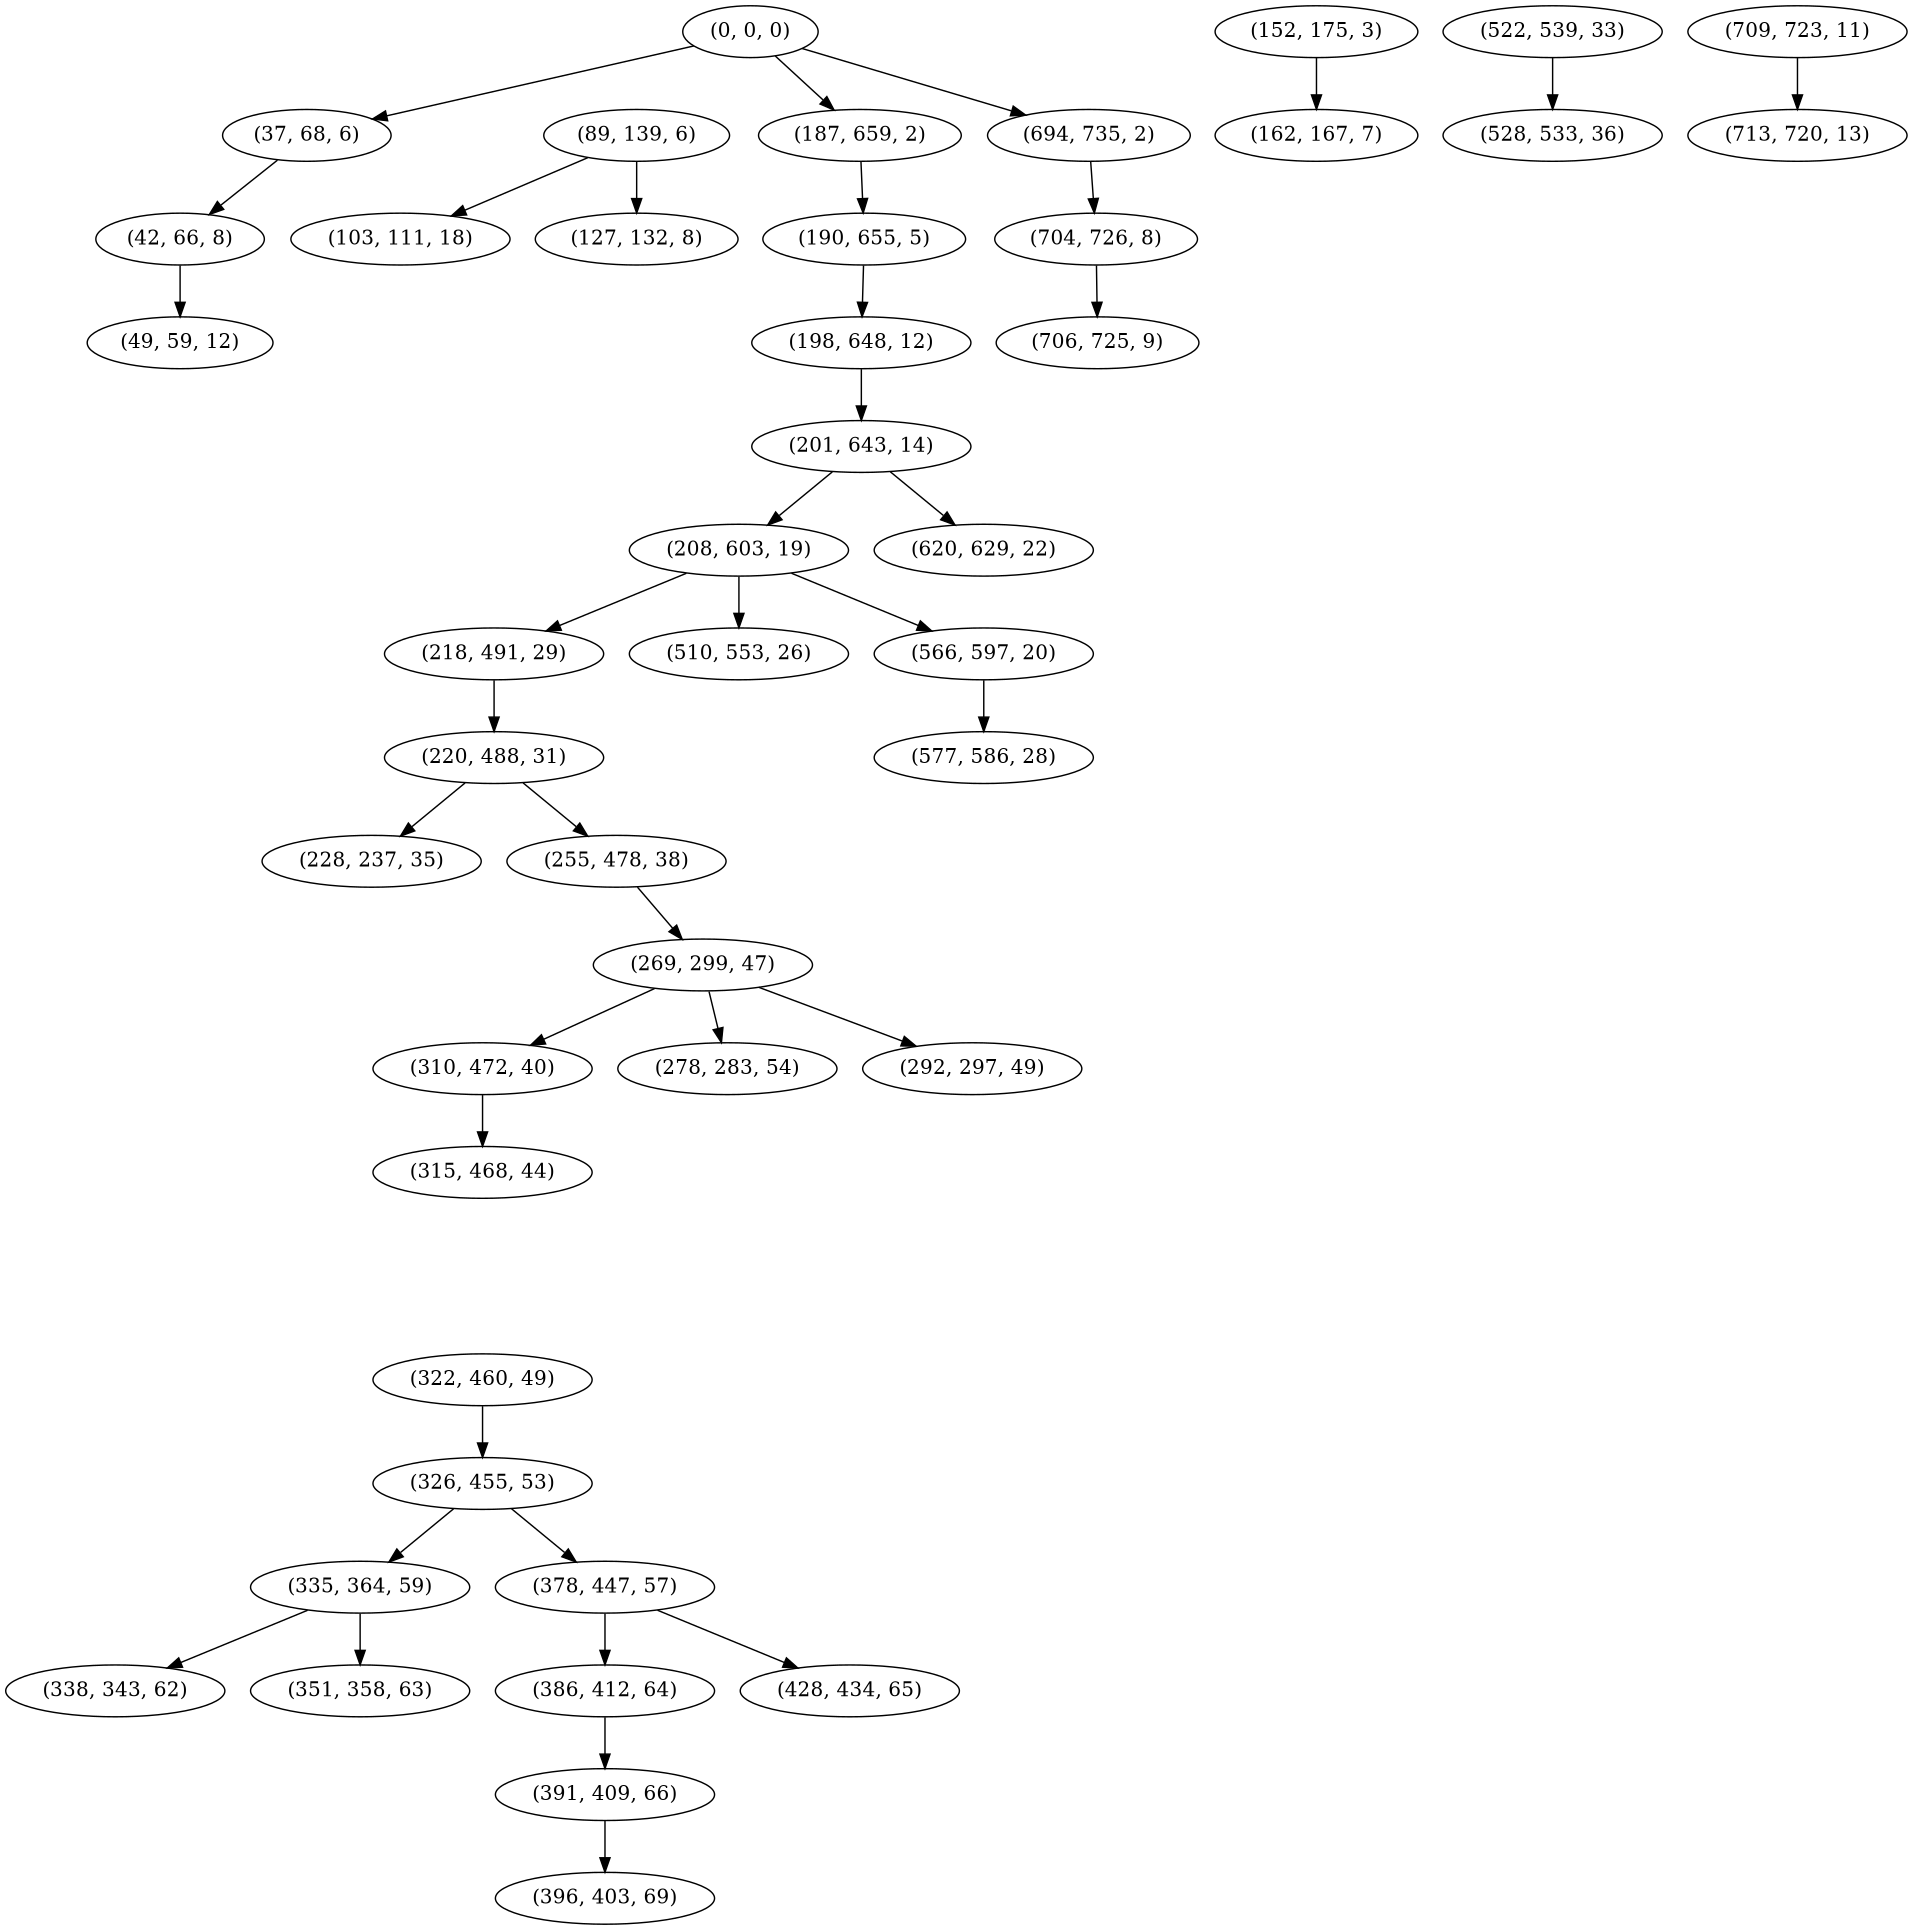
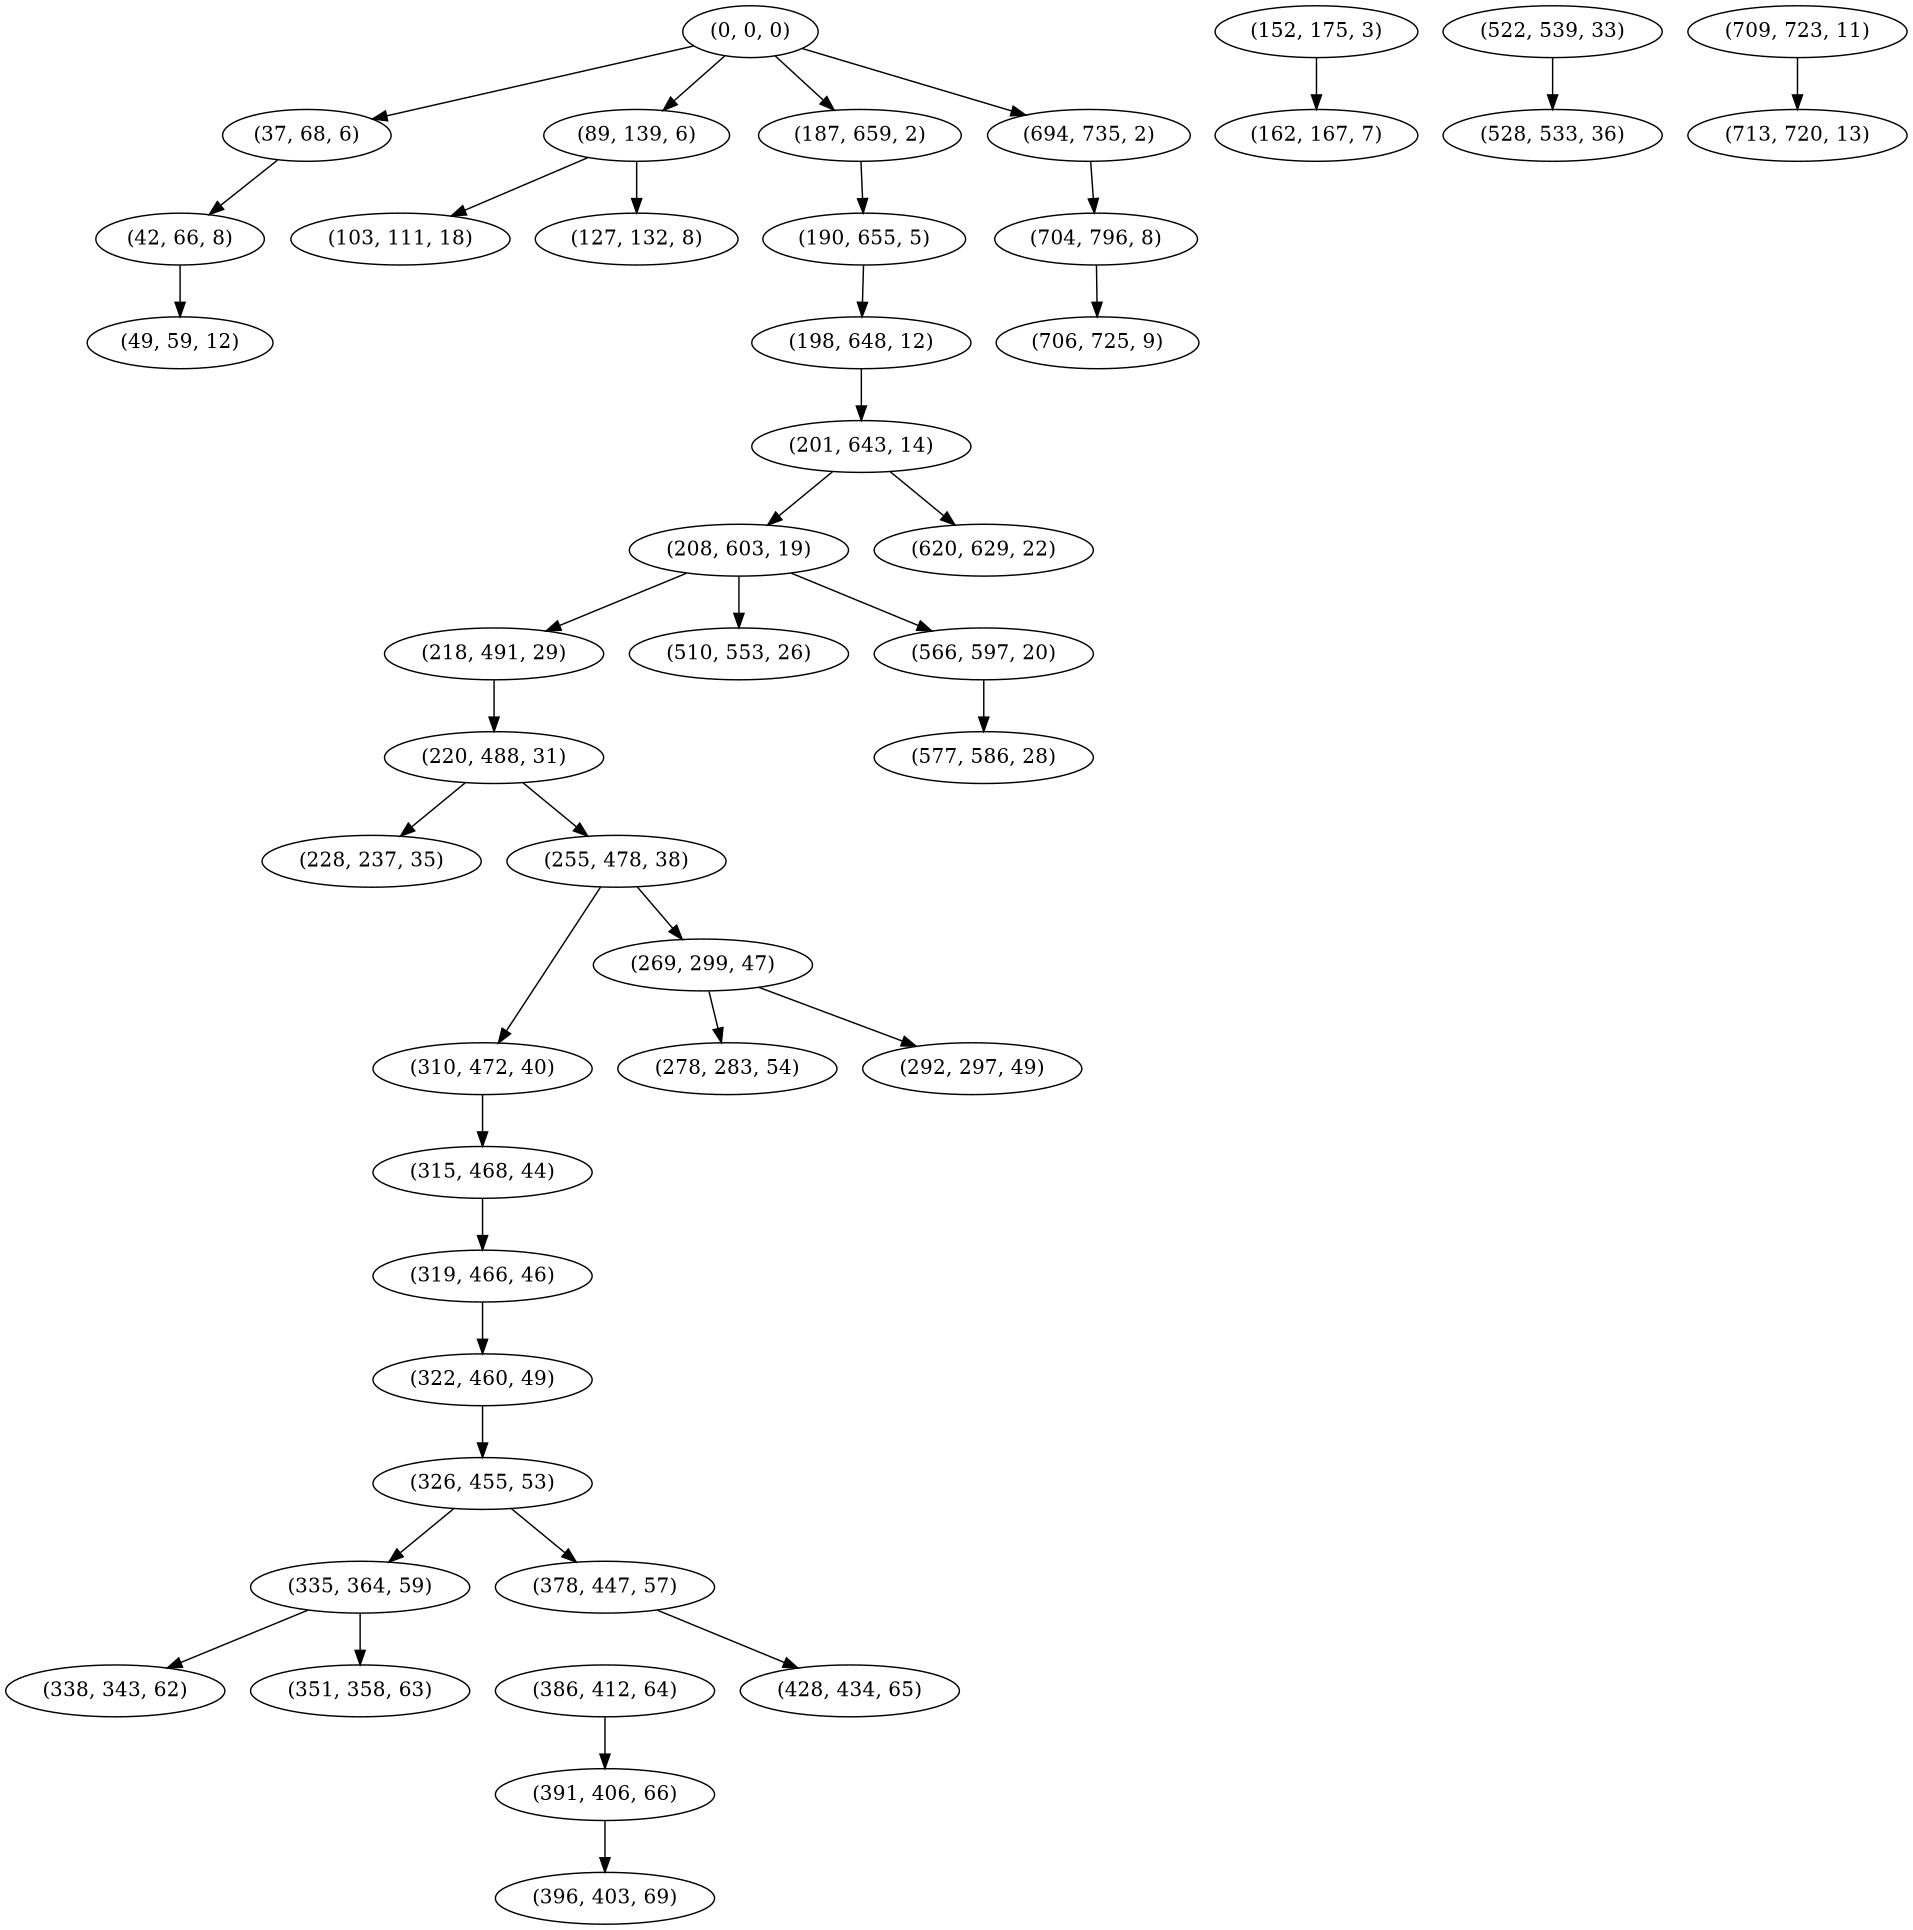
none -> (699, 78)
(1096, 239) -> (1096, 239)
(599, 1014) -> (554, 959)
none -> (483, 1276)
(605, 1632) -> none
(605, 1795) -> (605, 1795)
